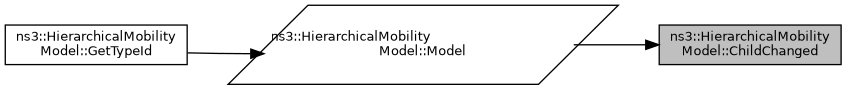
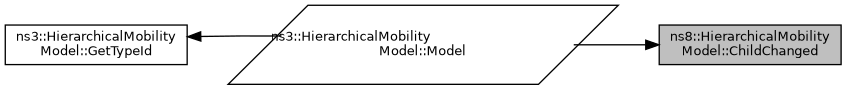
(750, 45) -> (750, 45)
(219, 53) -> (241, 36)
